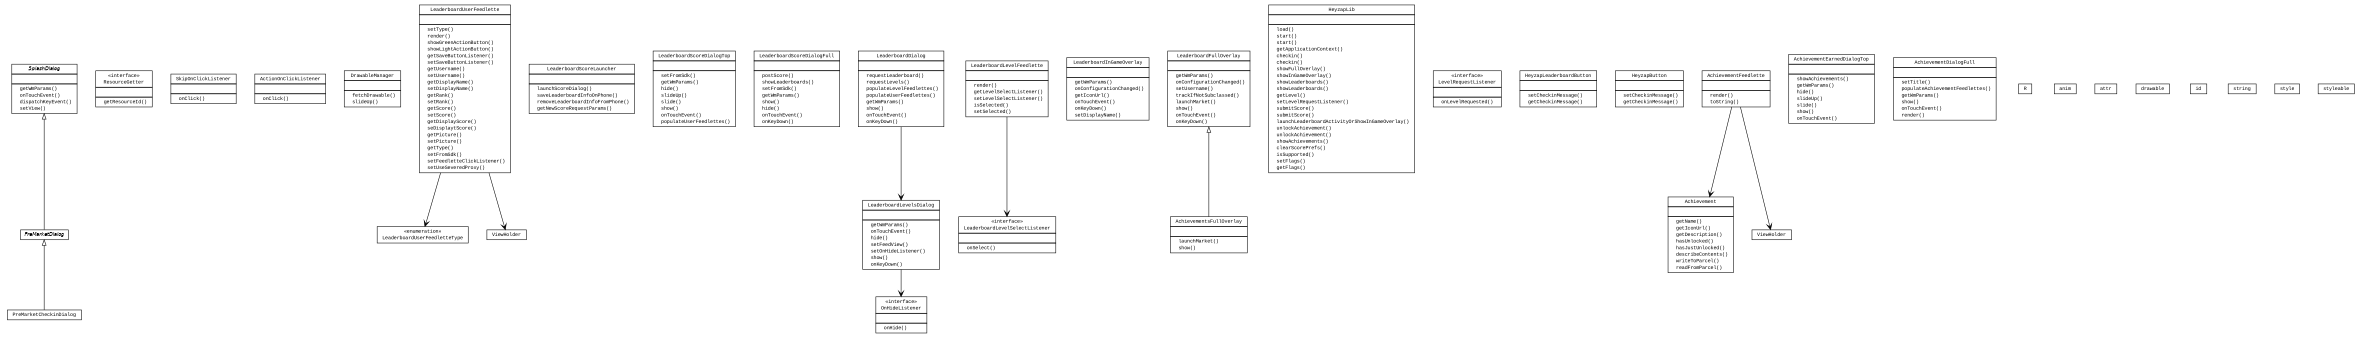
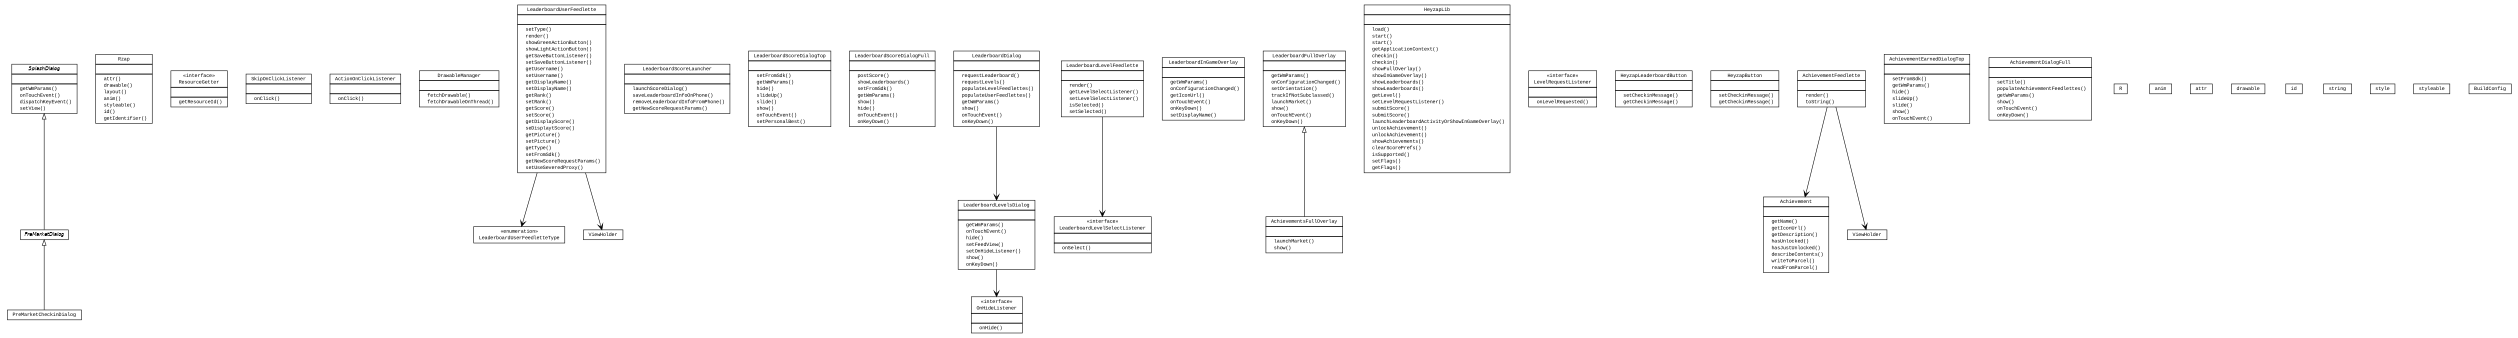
(1821, 79) -> (1908, 79)
none -> (124, 89)
(1193, 89) -> (1293, 89)
none -> (2490, 89)
(364, 102) -> (459, 102)
(1912, 115) -> (2011, 115)
(694, 122) -> (780, 122)
(465, 161) -> (562, 161)
